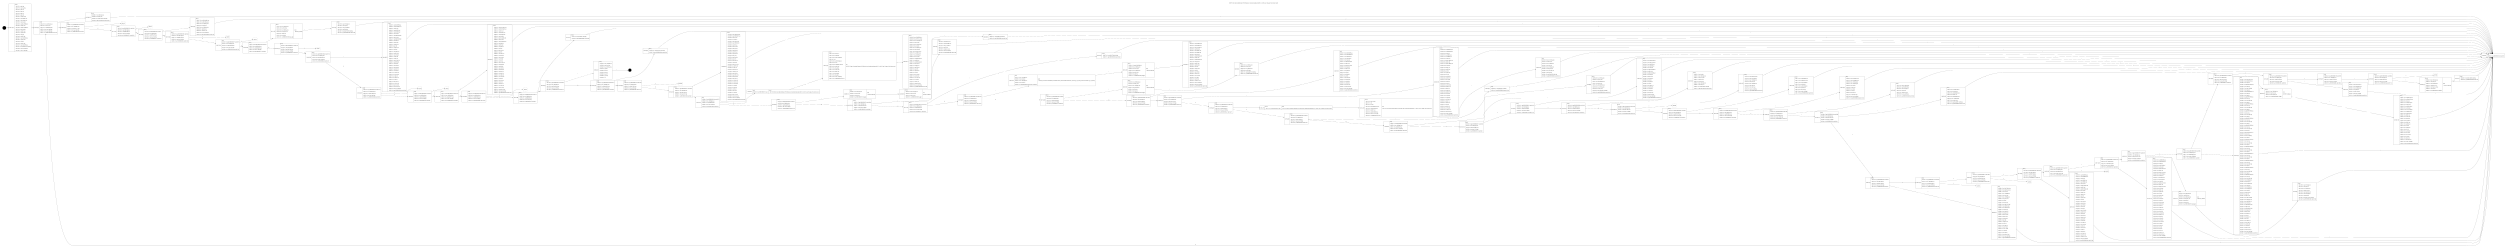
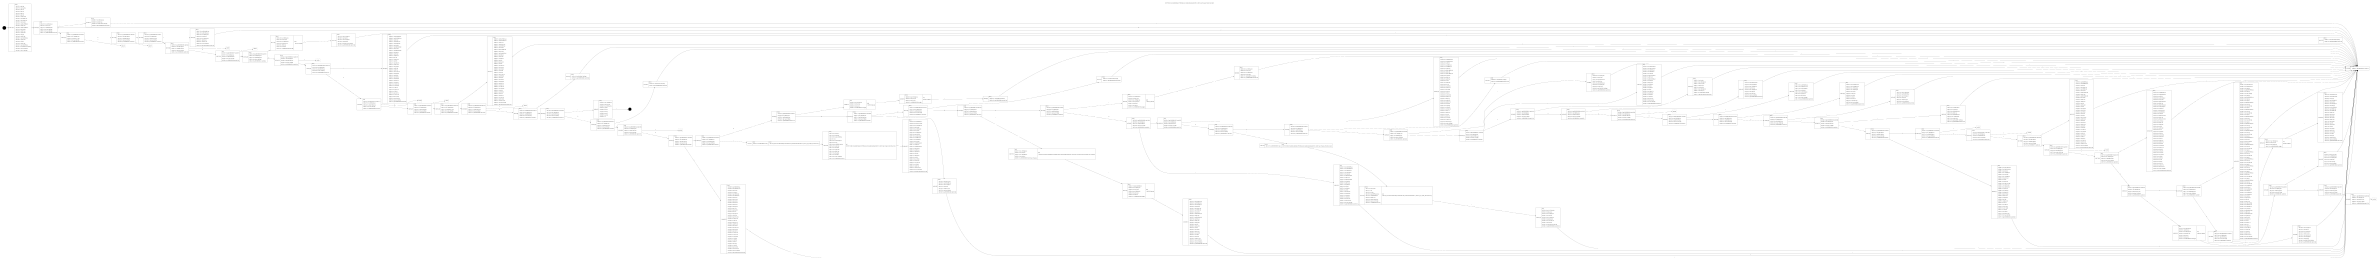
(2436, 85) -> none
